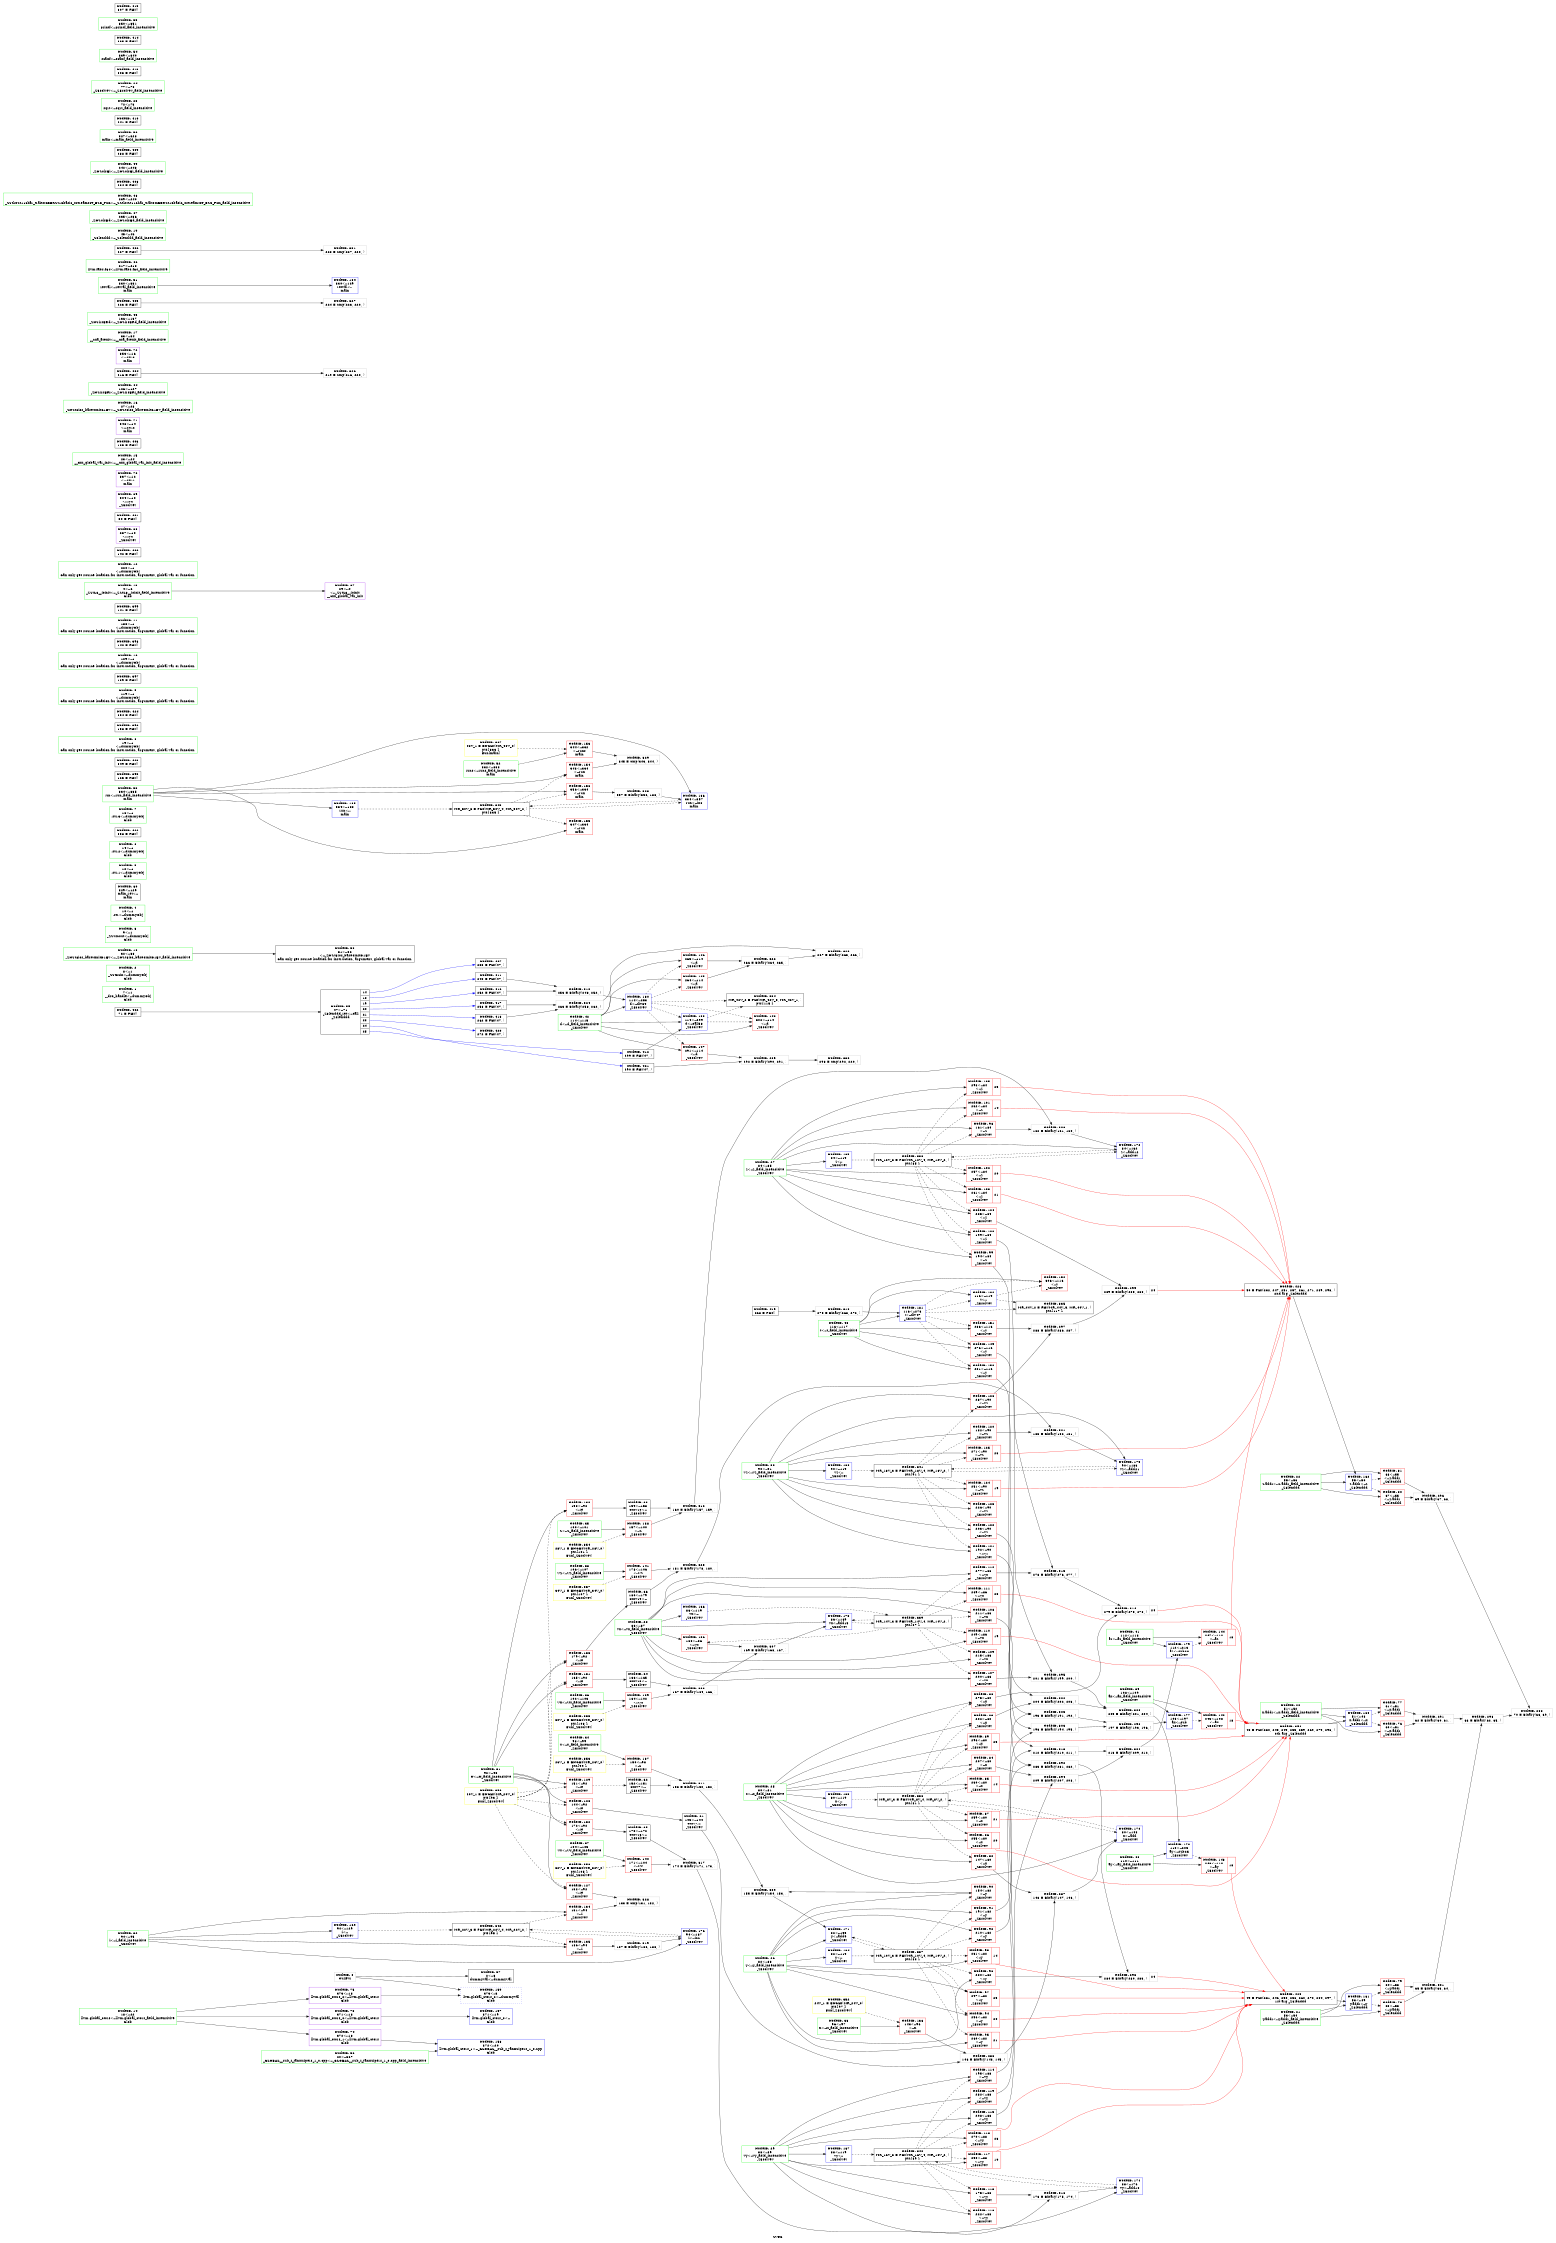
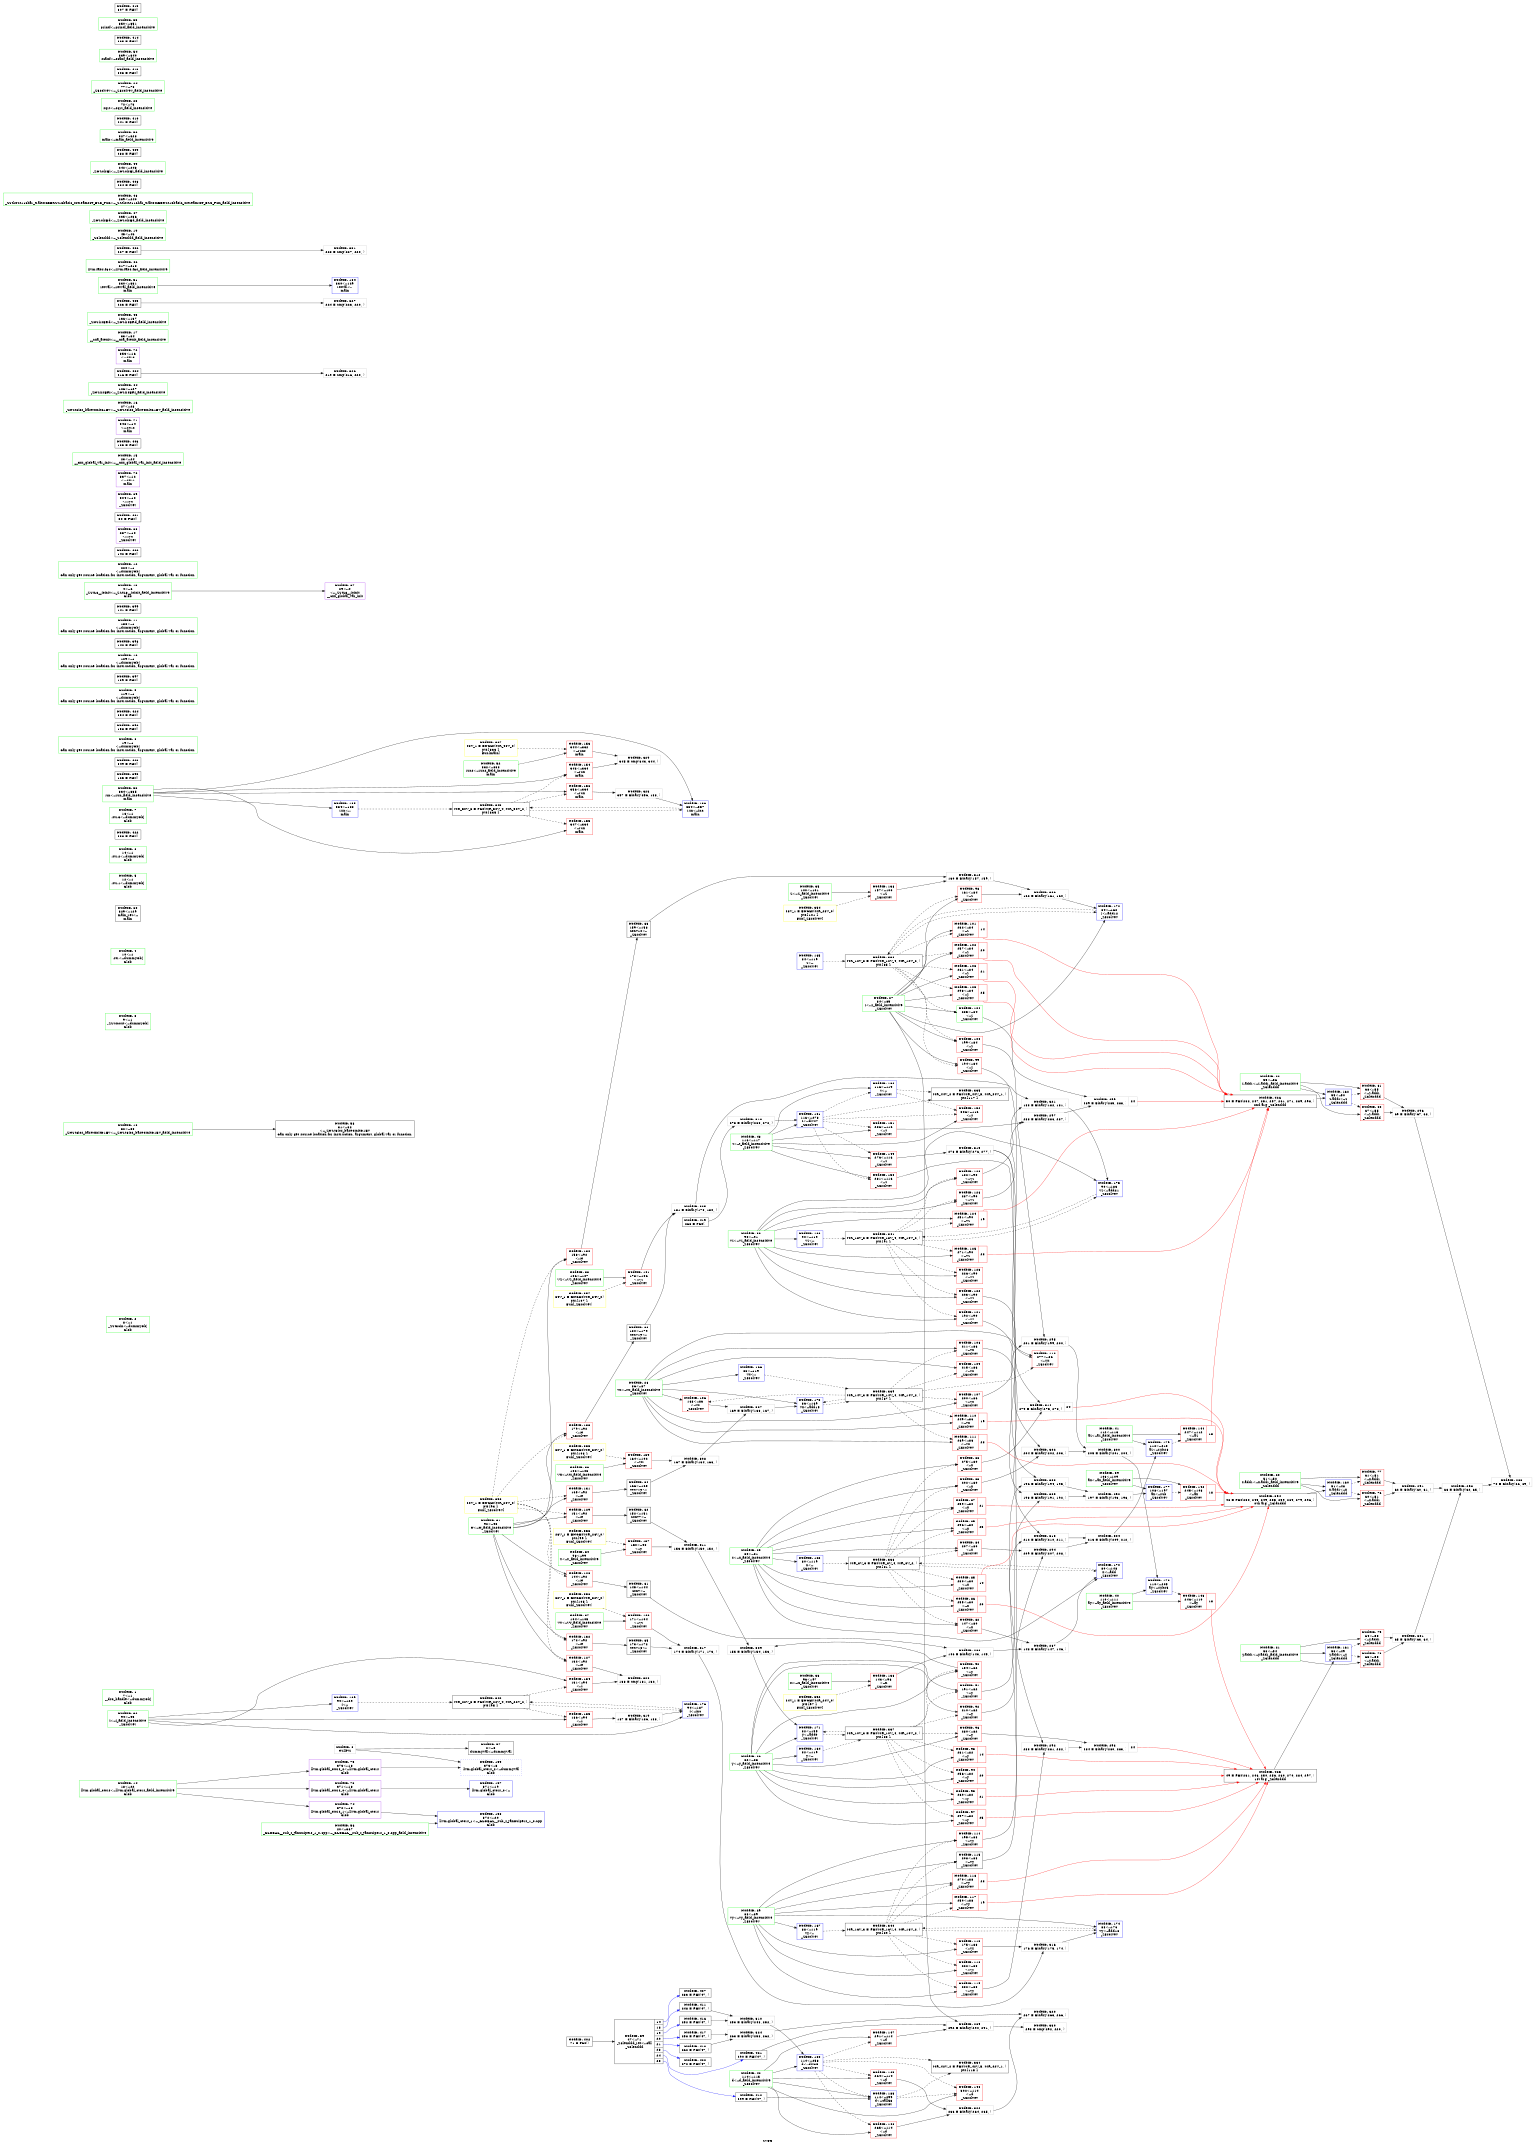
(805, 1164) -> (925, 1518)
(984, 1216) -> (970, 1014)
(1017, 1573) -> (1014, 1213)
(608, 1785) -> (609, 1515)
